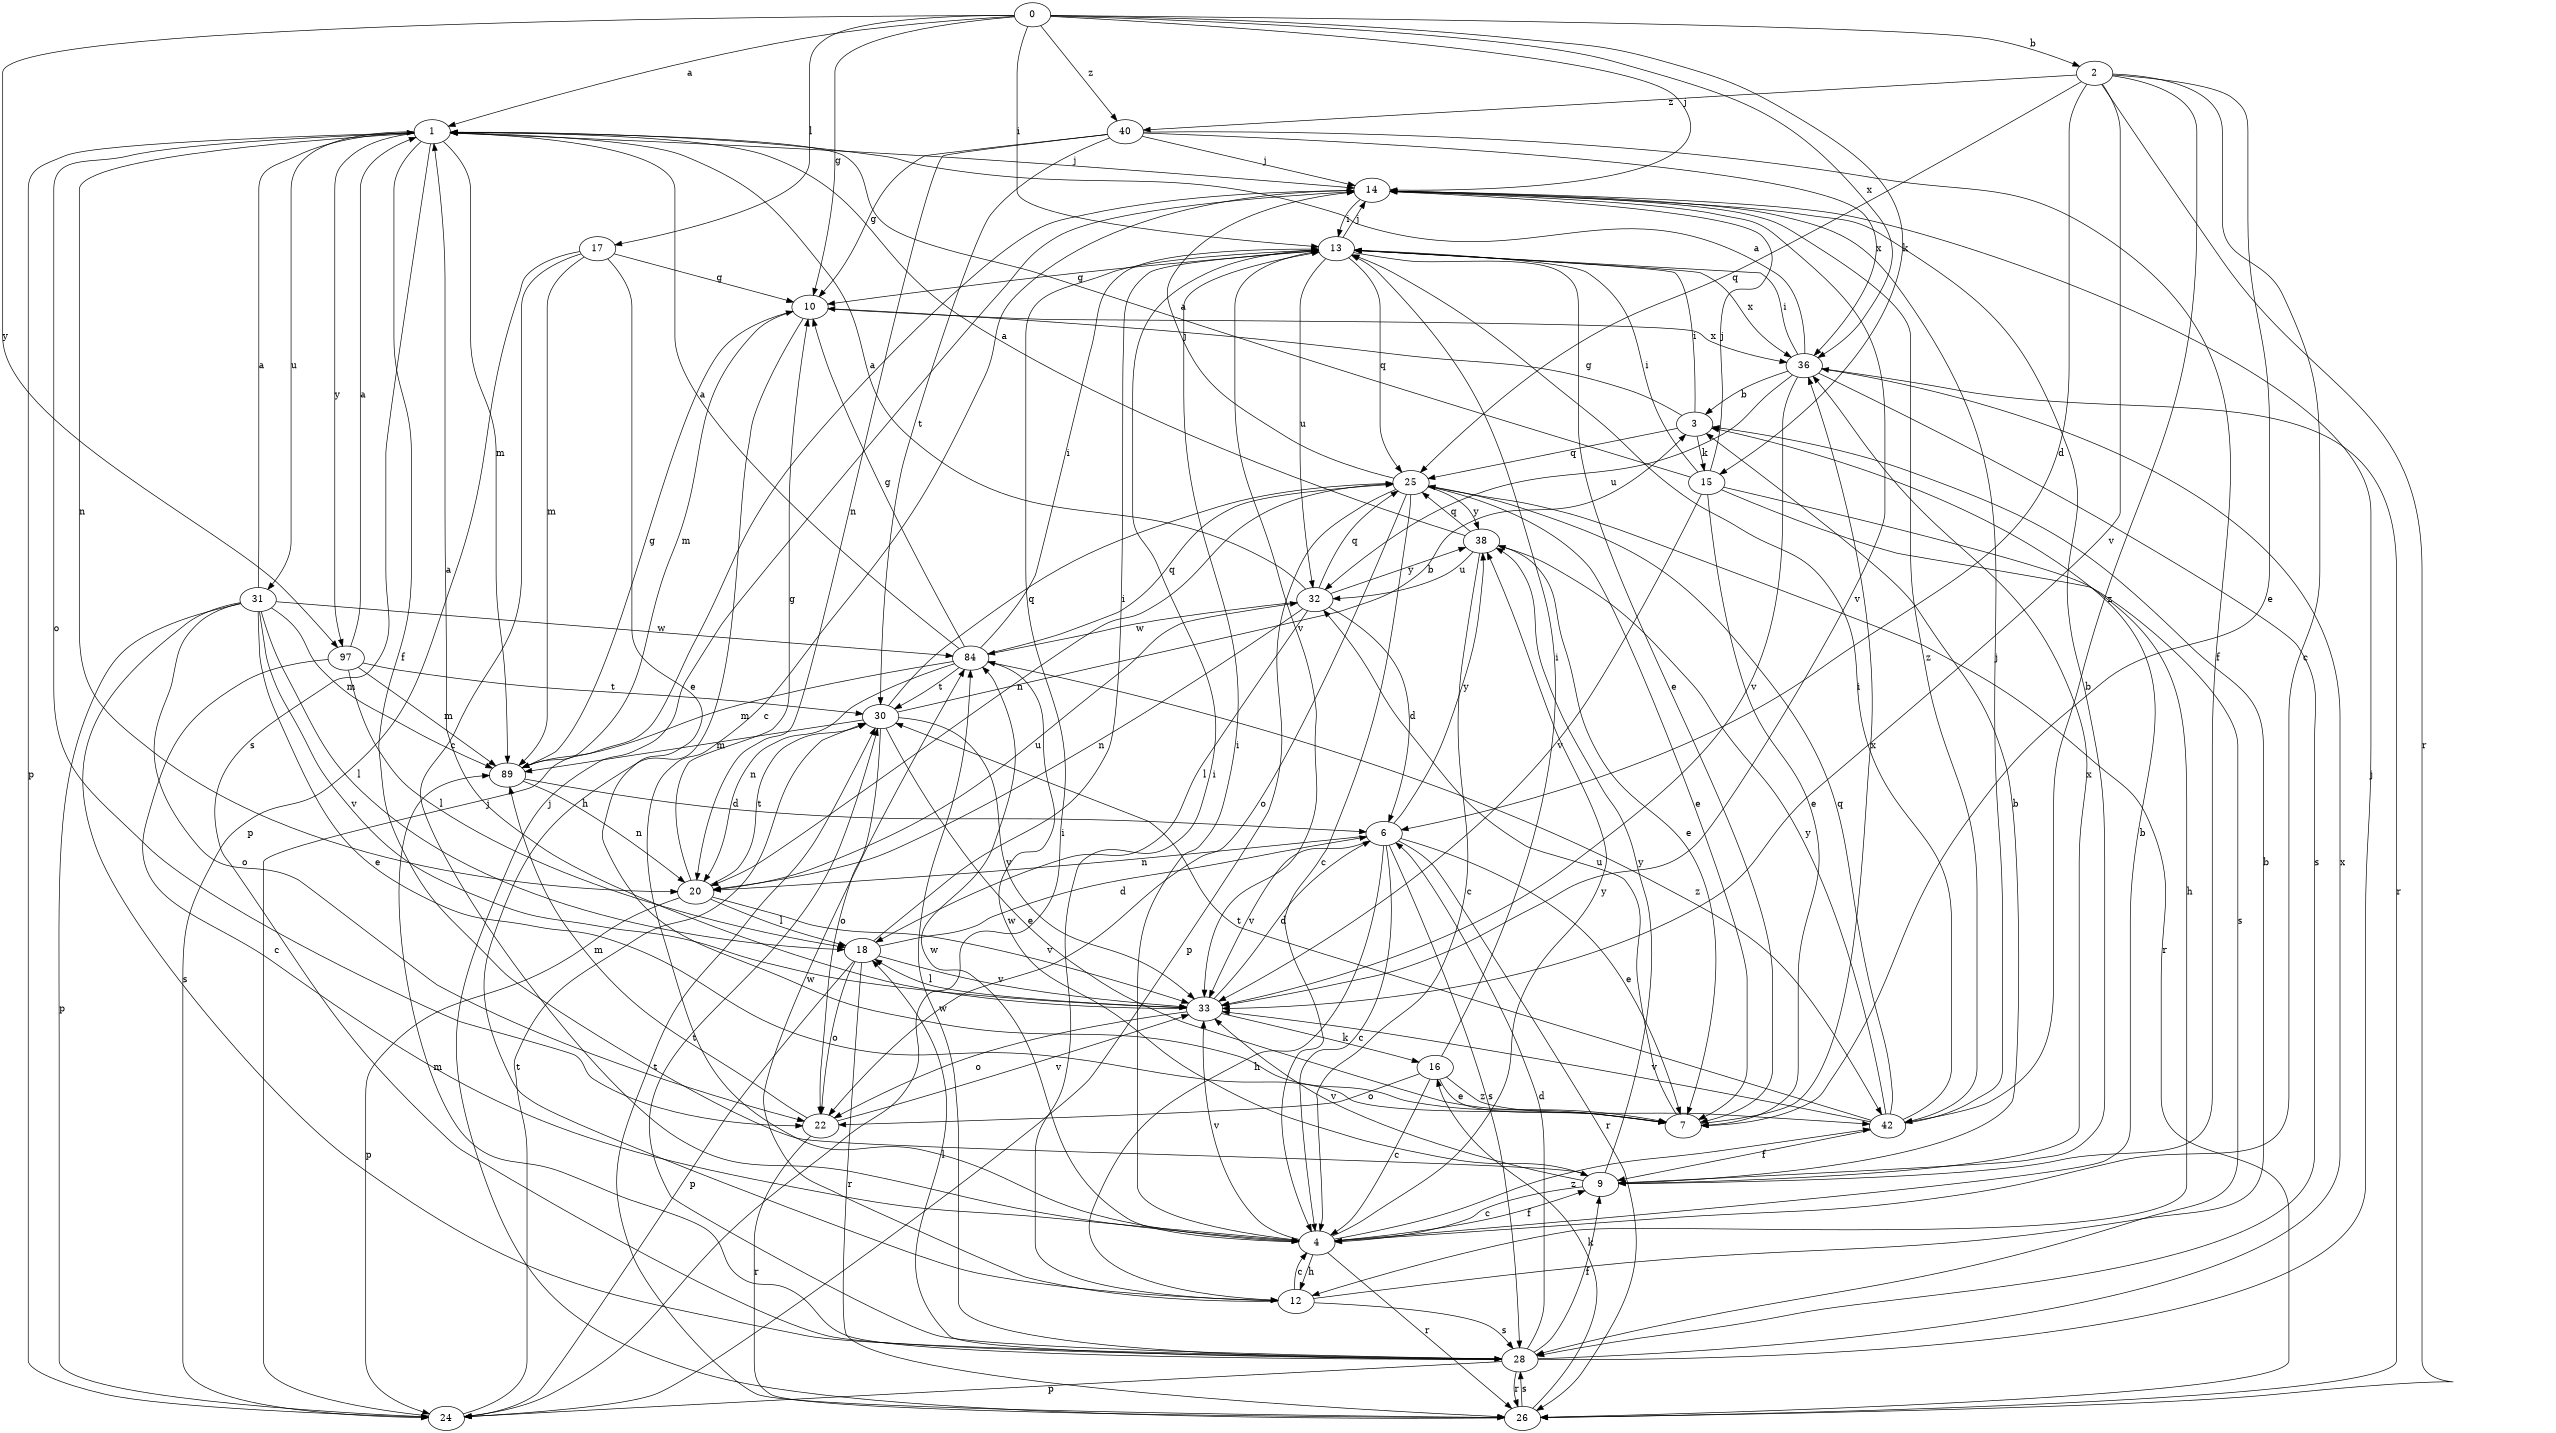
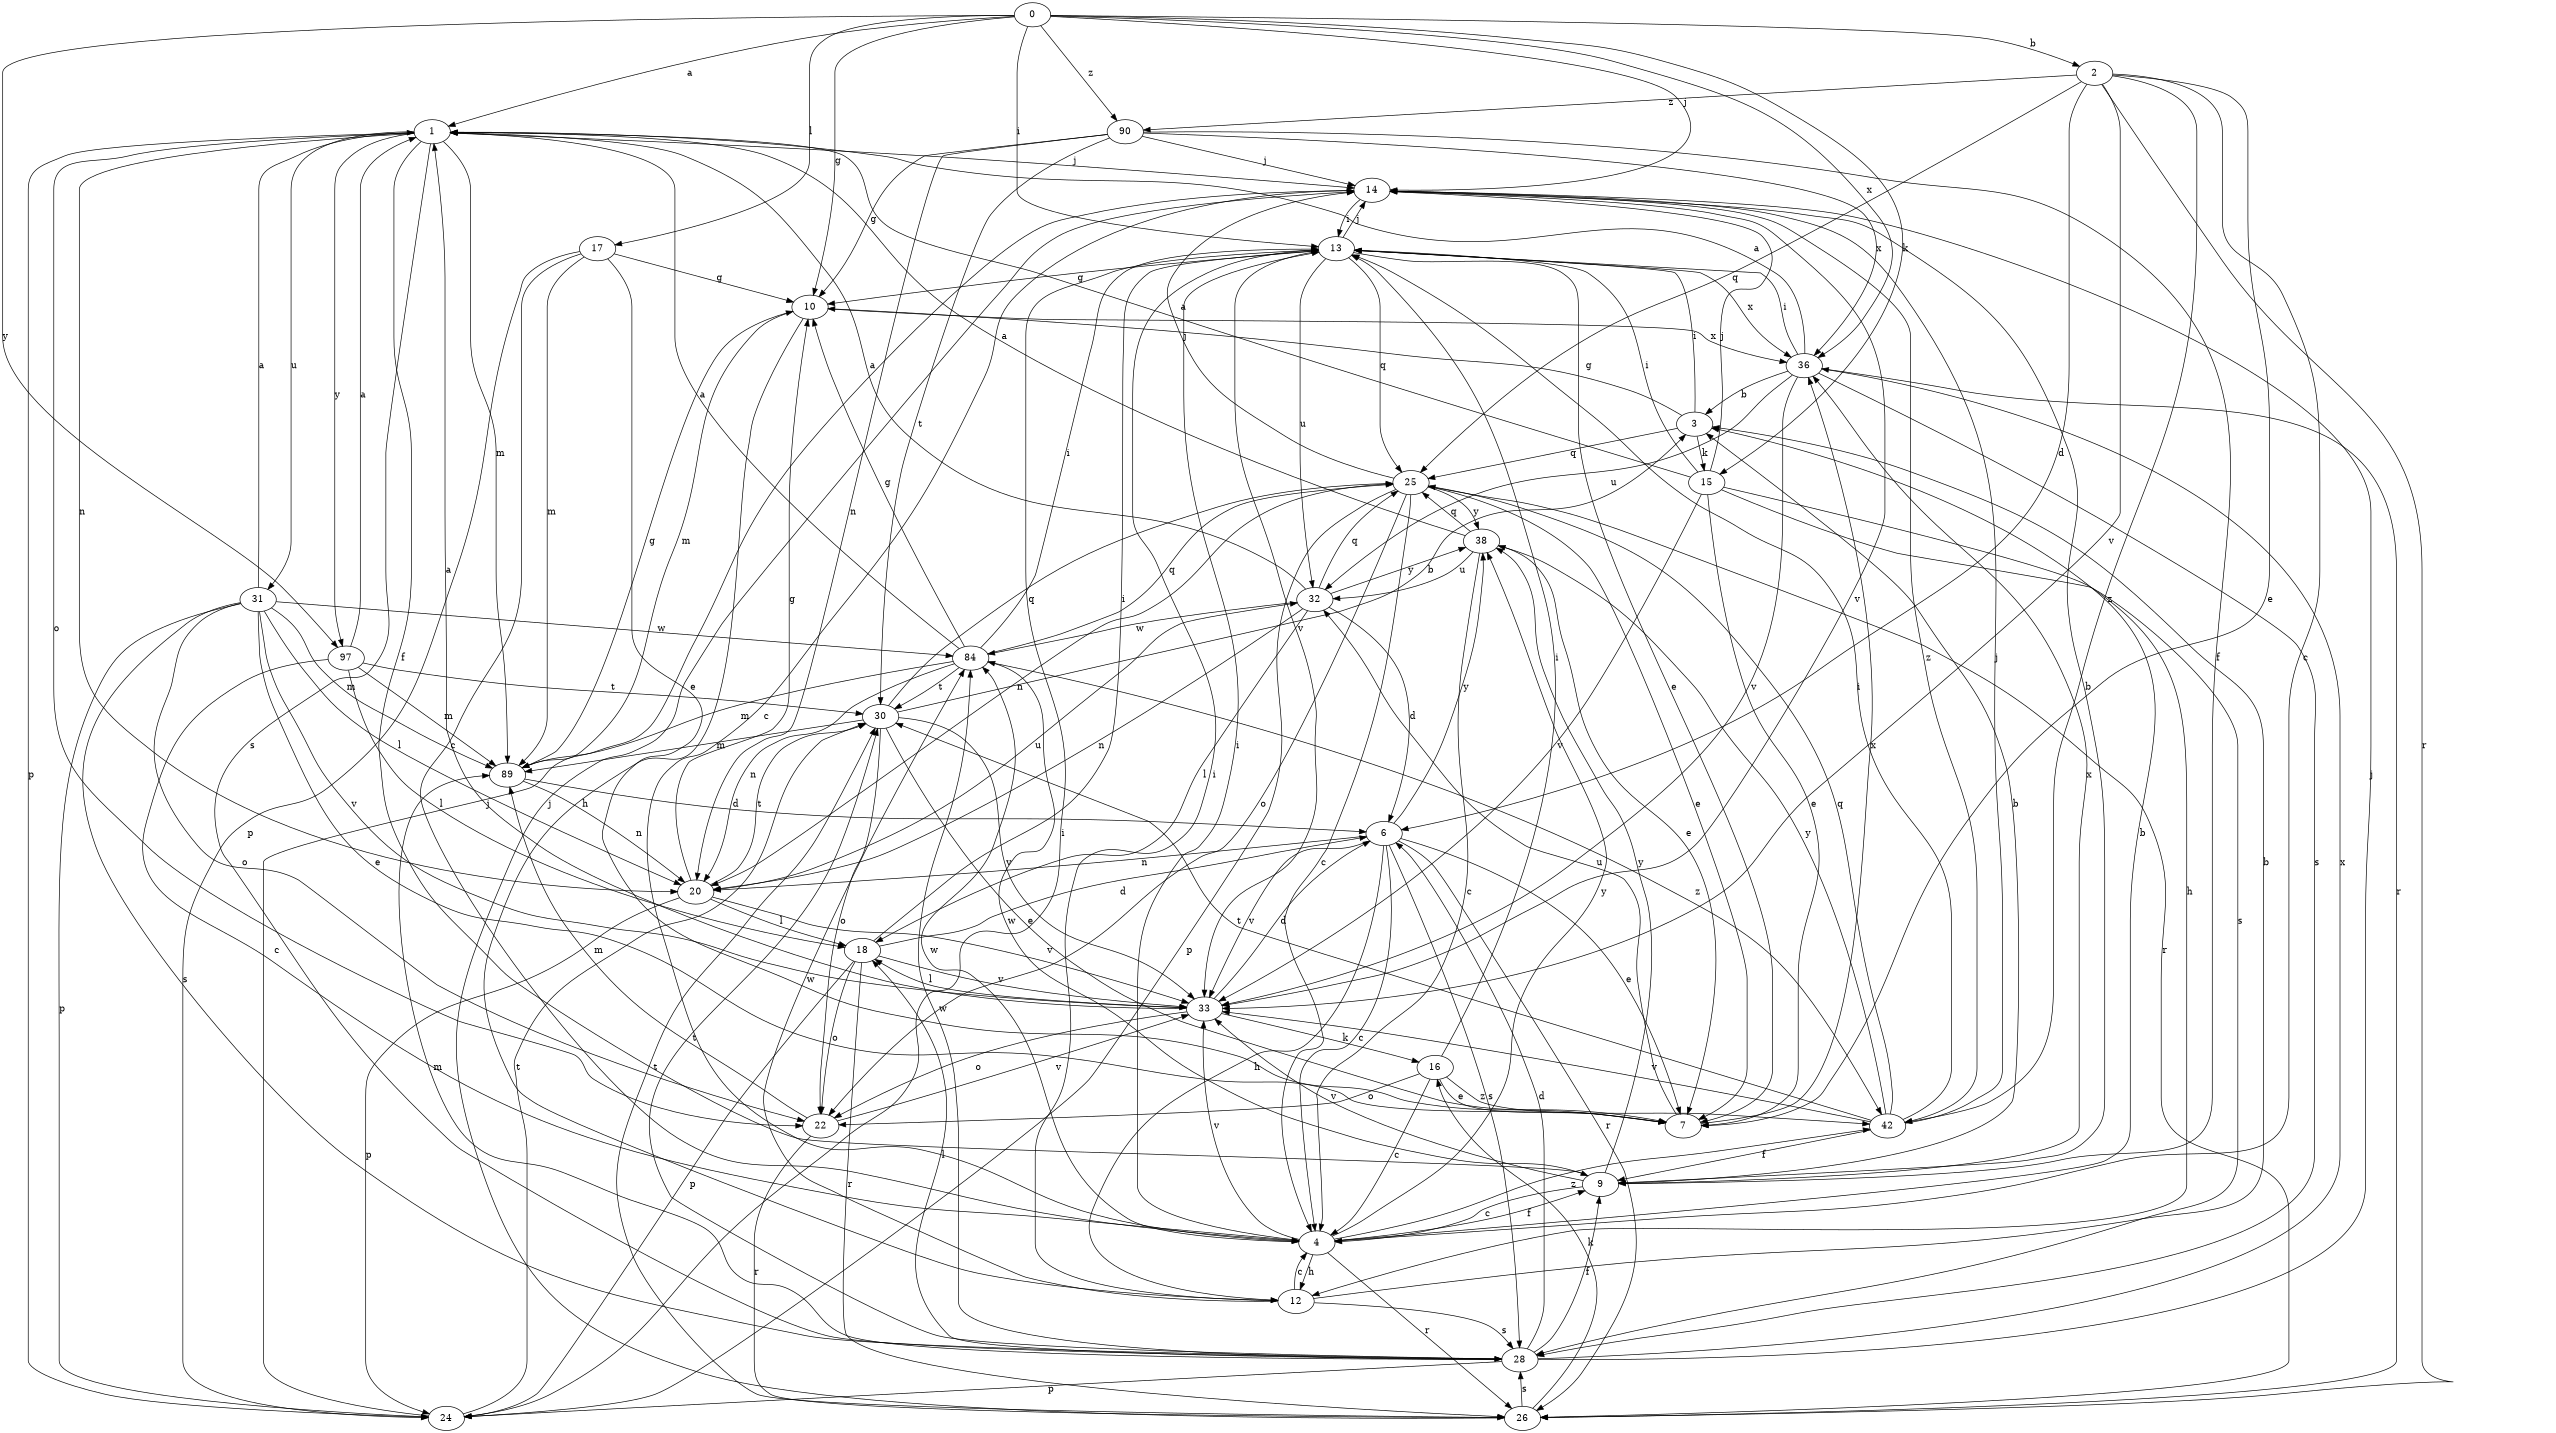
(1125, 132) -> (1125, 132)
(472, 866) -> (447, 776)
(1514, 1386) -> none
